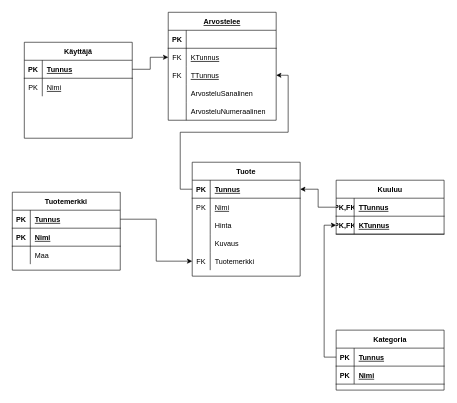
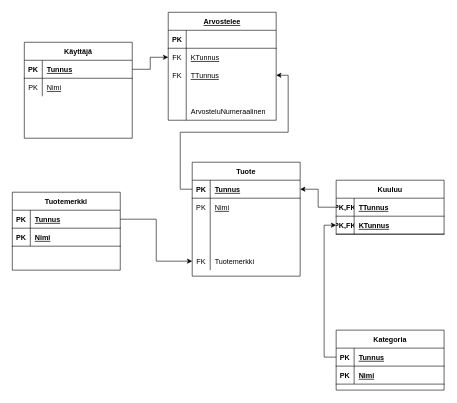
(231, 93) -> none
(255, 225) -> none
(255, 243) -> none
(75, 255) -> none
